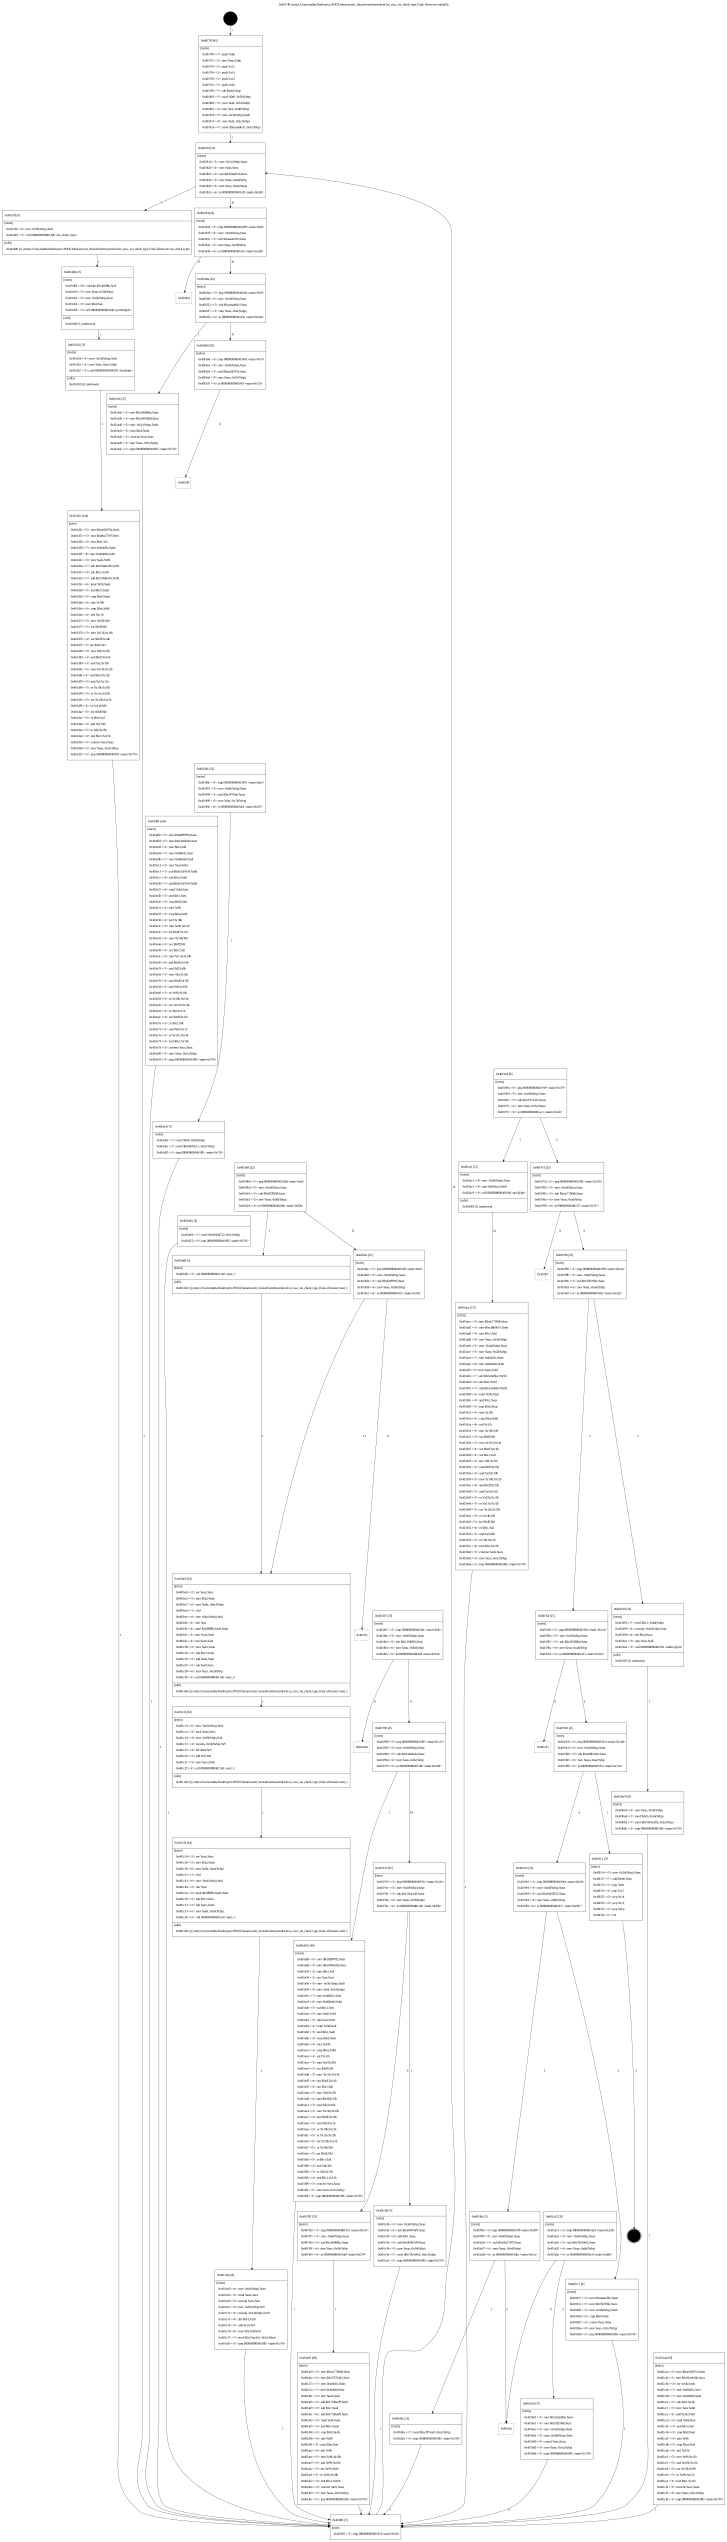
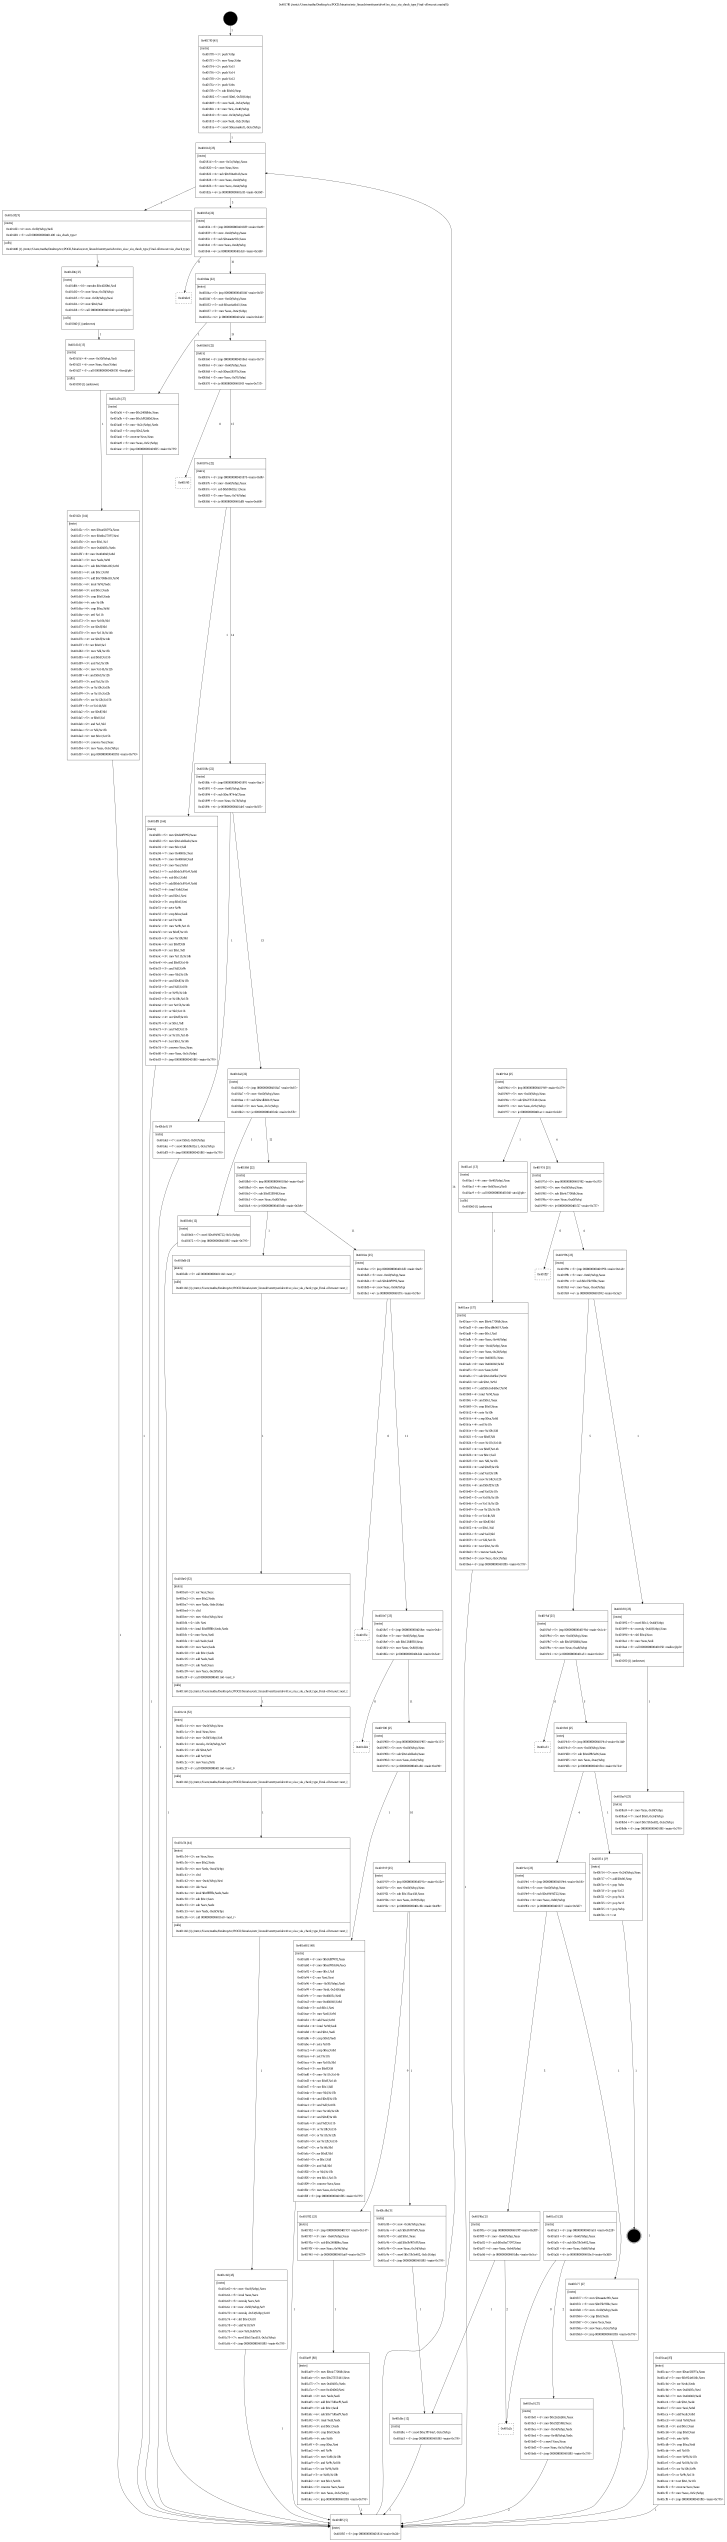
(232, 203) -> (232, 203)
none -> (230, 483)
none -> (263, 1093)
(494, 1231) -> (494, 1231)
(307, 1431) -> (398, 1454)
(375, 2389) -> (418, 2339)
